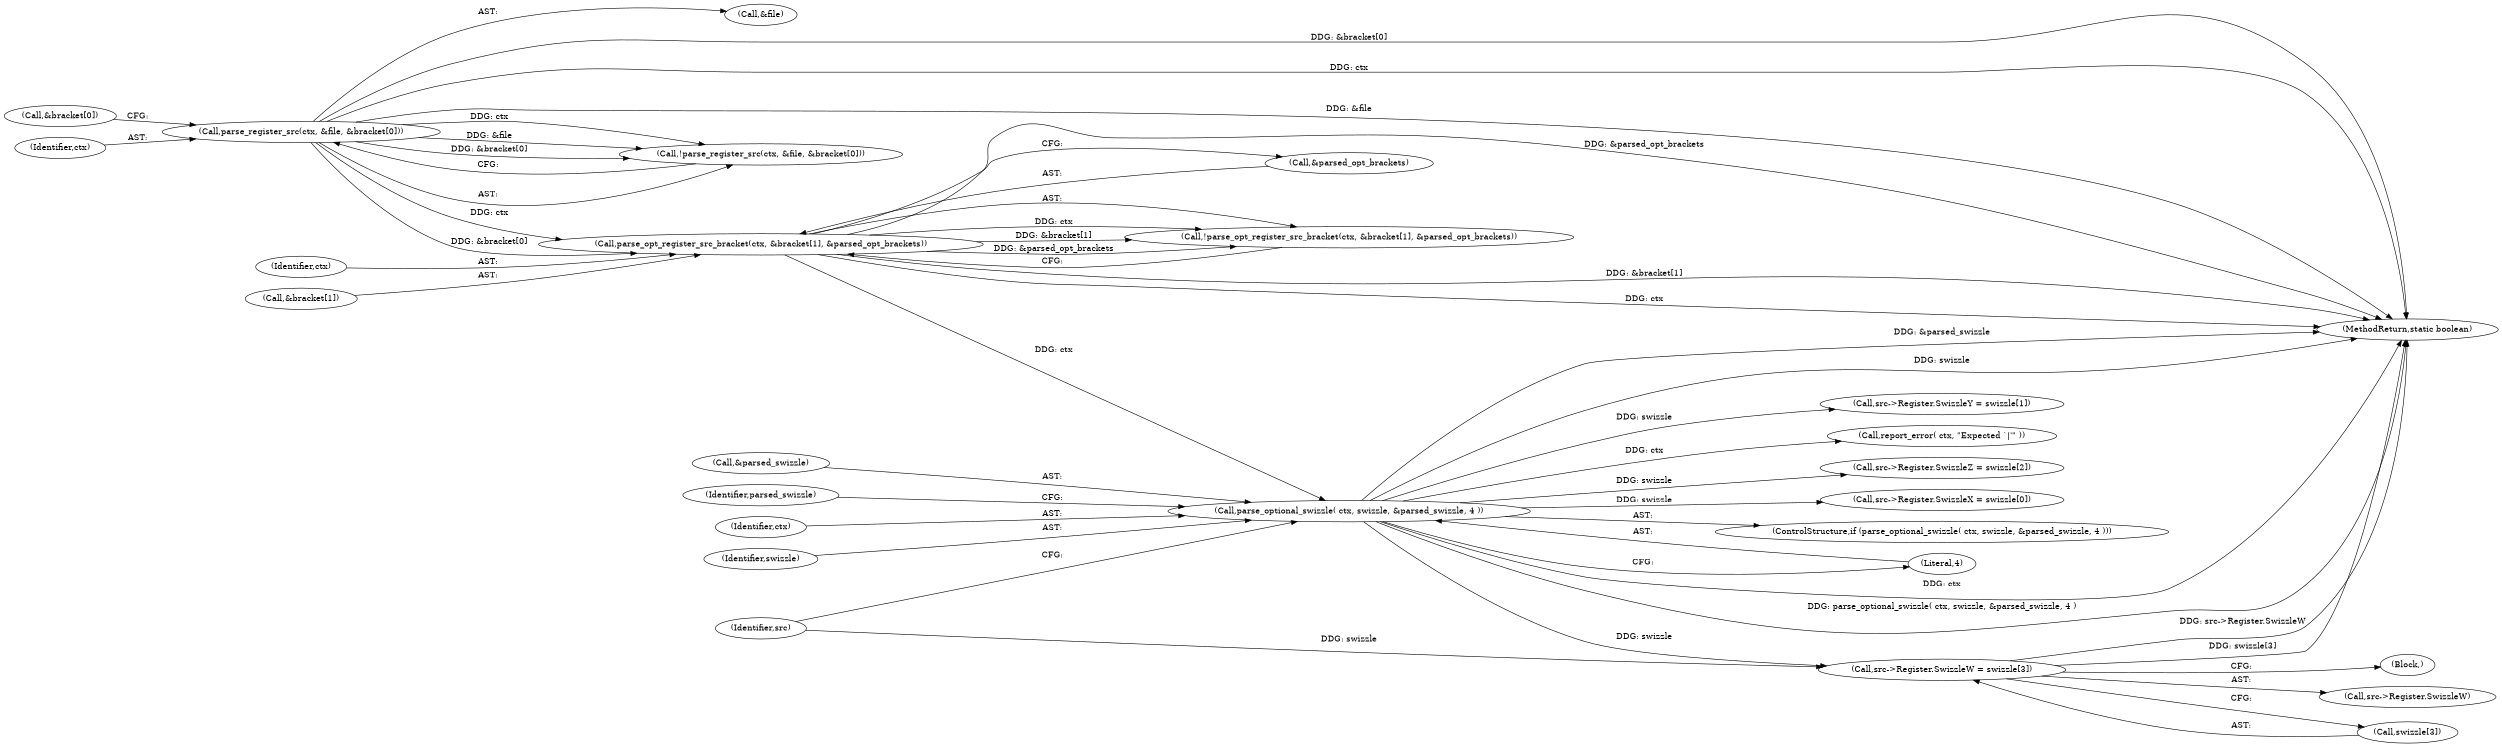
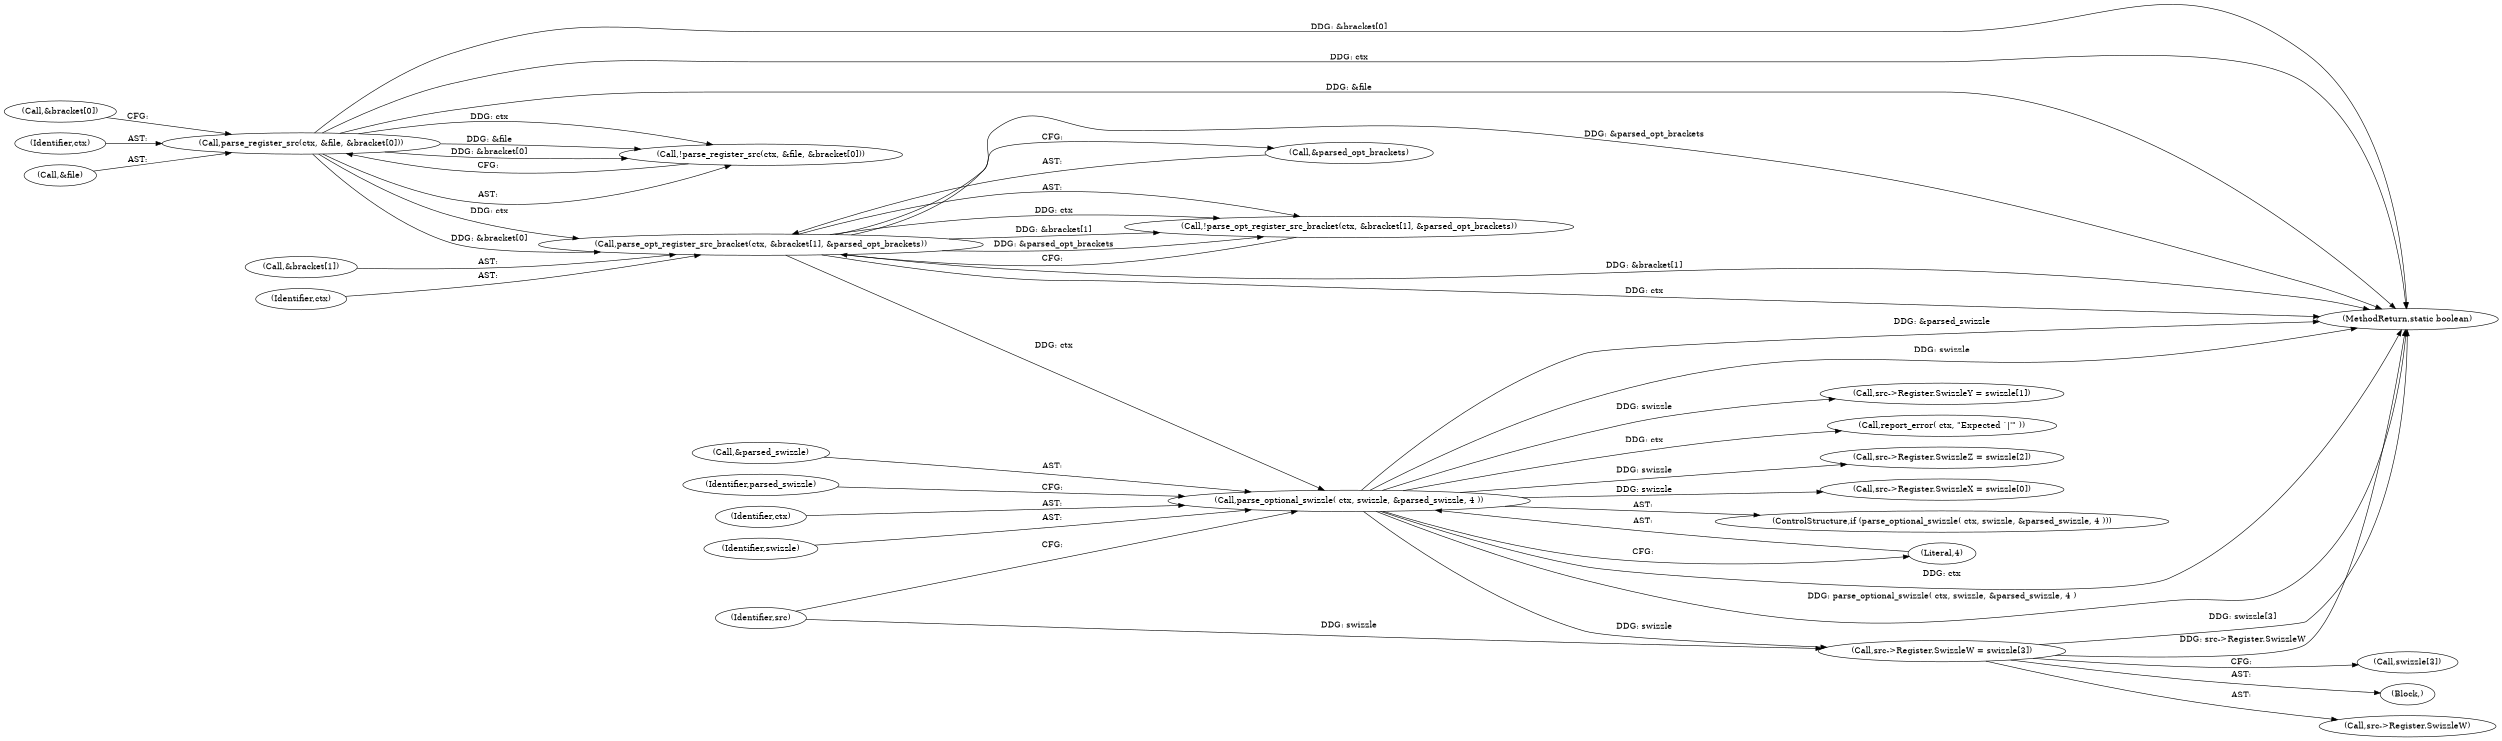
(503, 20) -> (159, 162)
(2243, 667) -> (2243, 674)
(2166, 728) -> none
